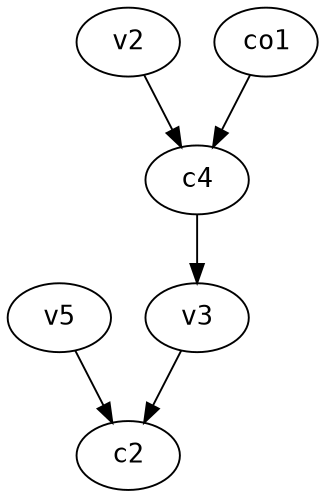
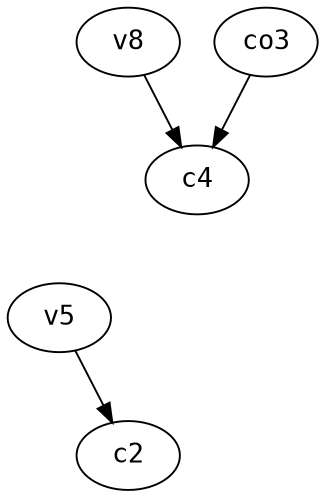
(128, 42) -> (128, 42)
(266, 42) -> (266, 42)
(197, 318) -> none
